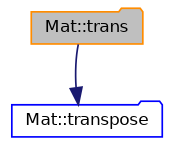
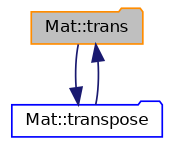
none -> (98, 83)
